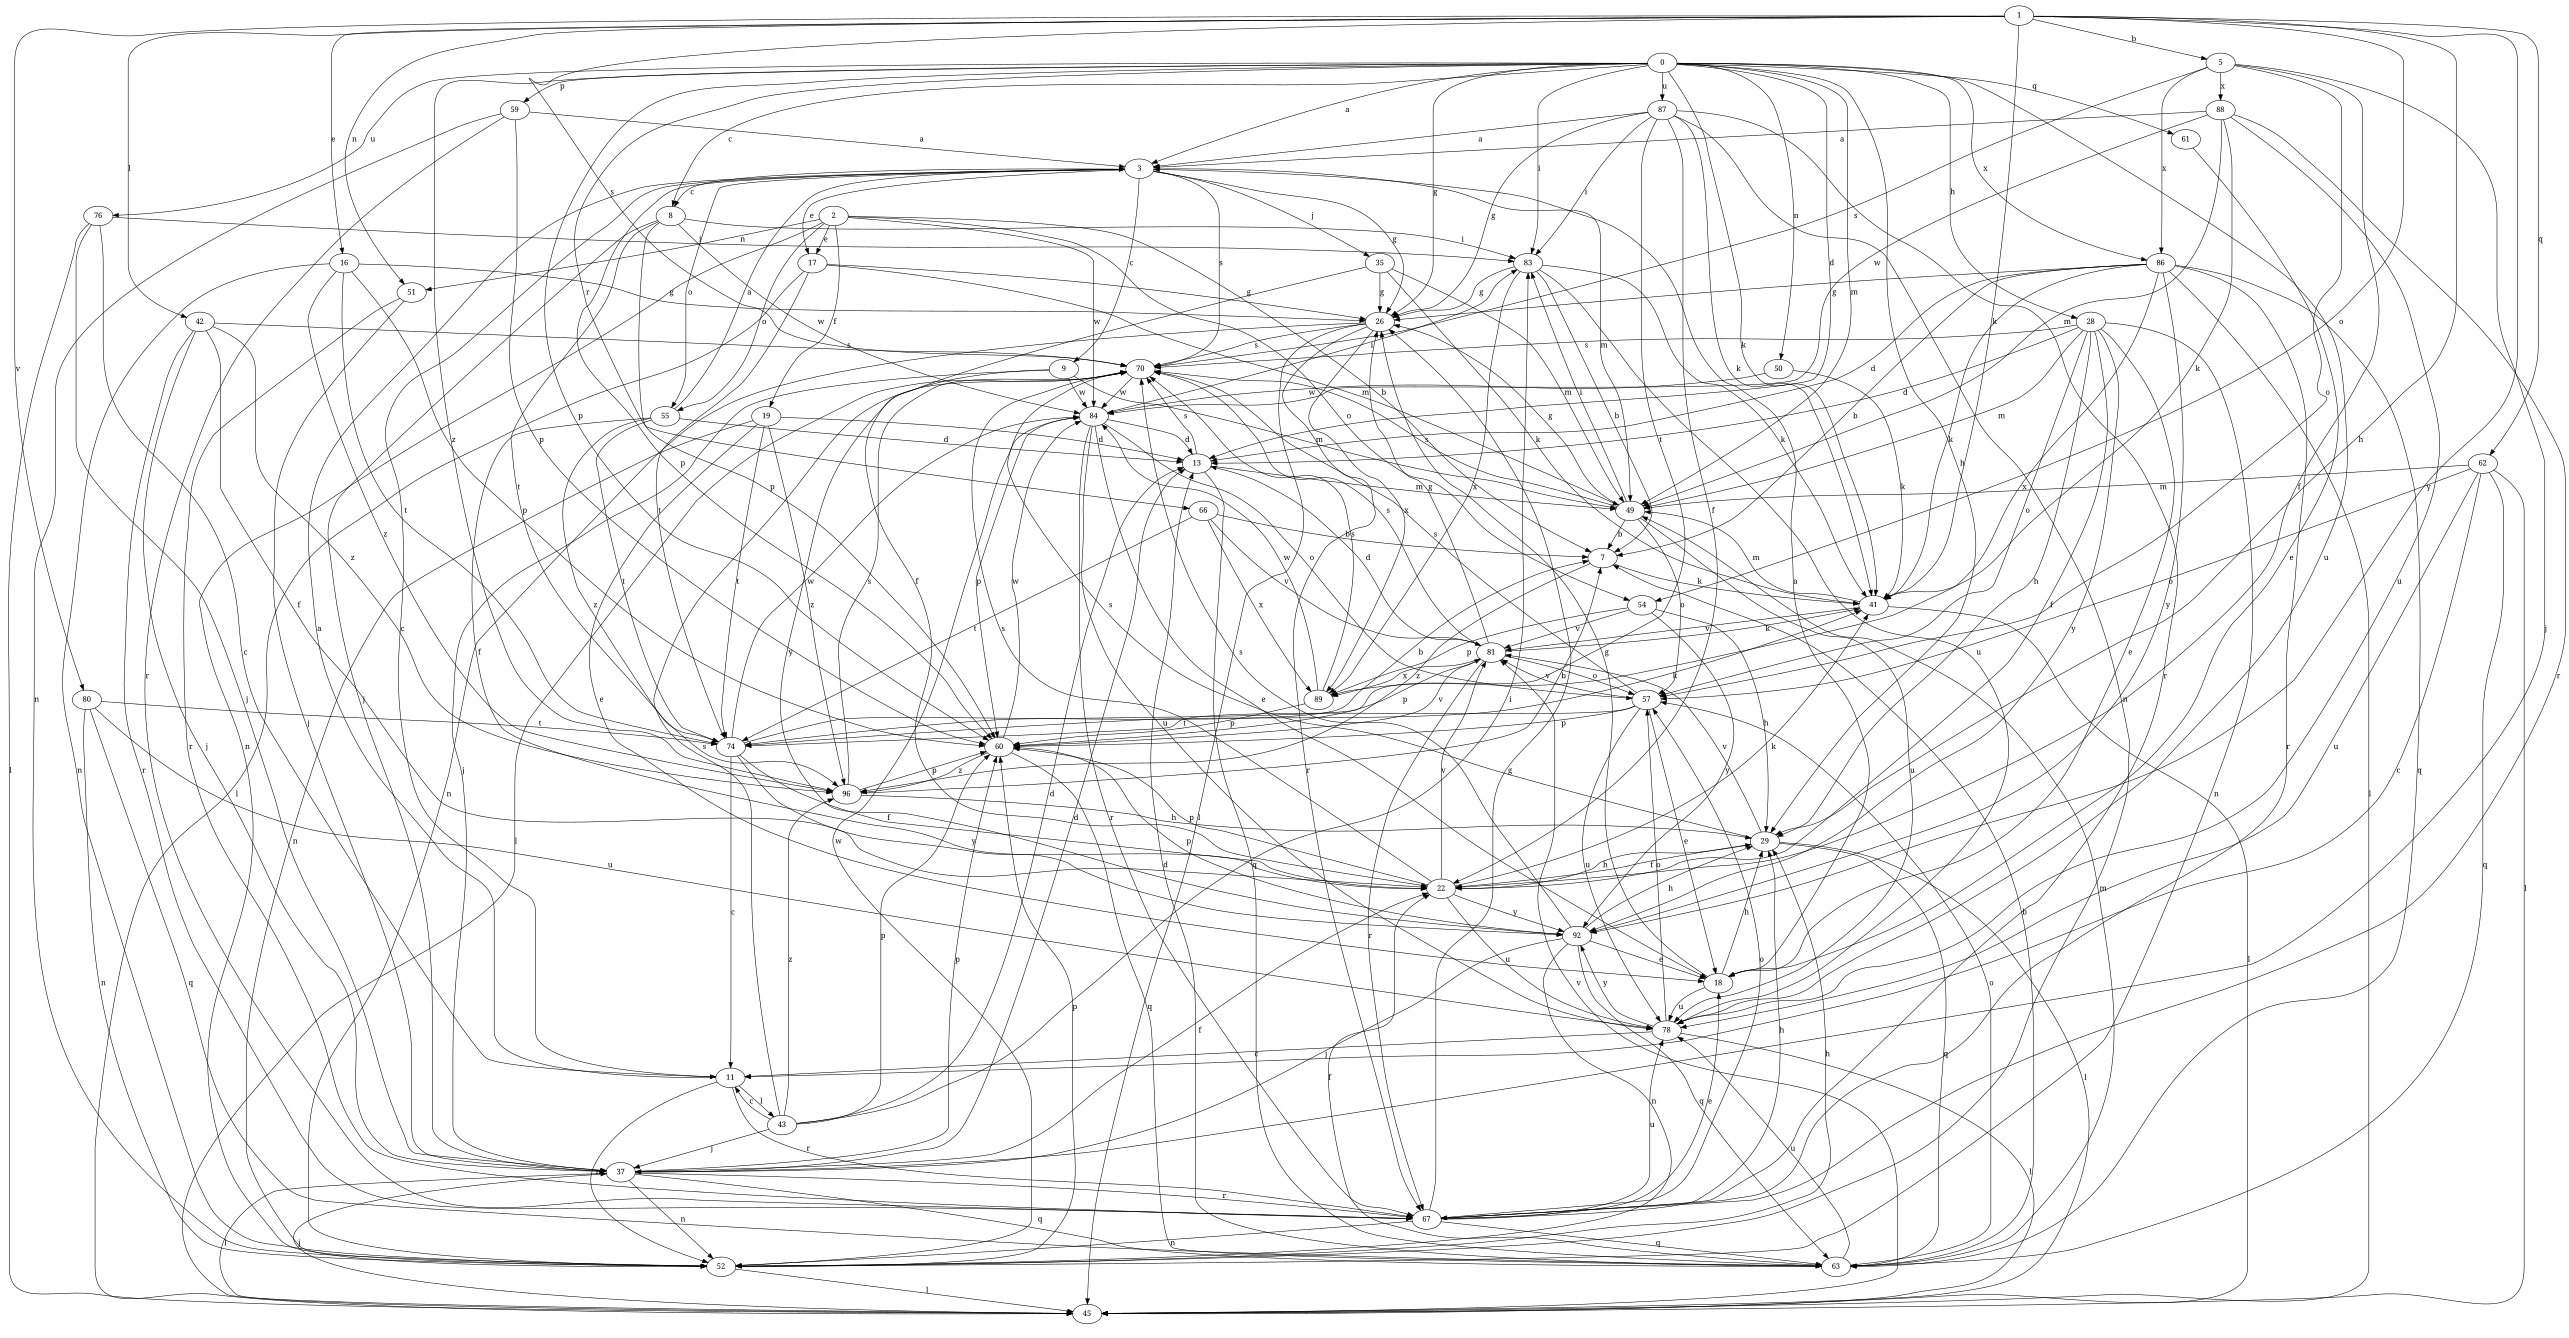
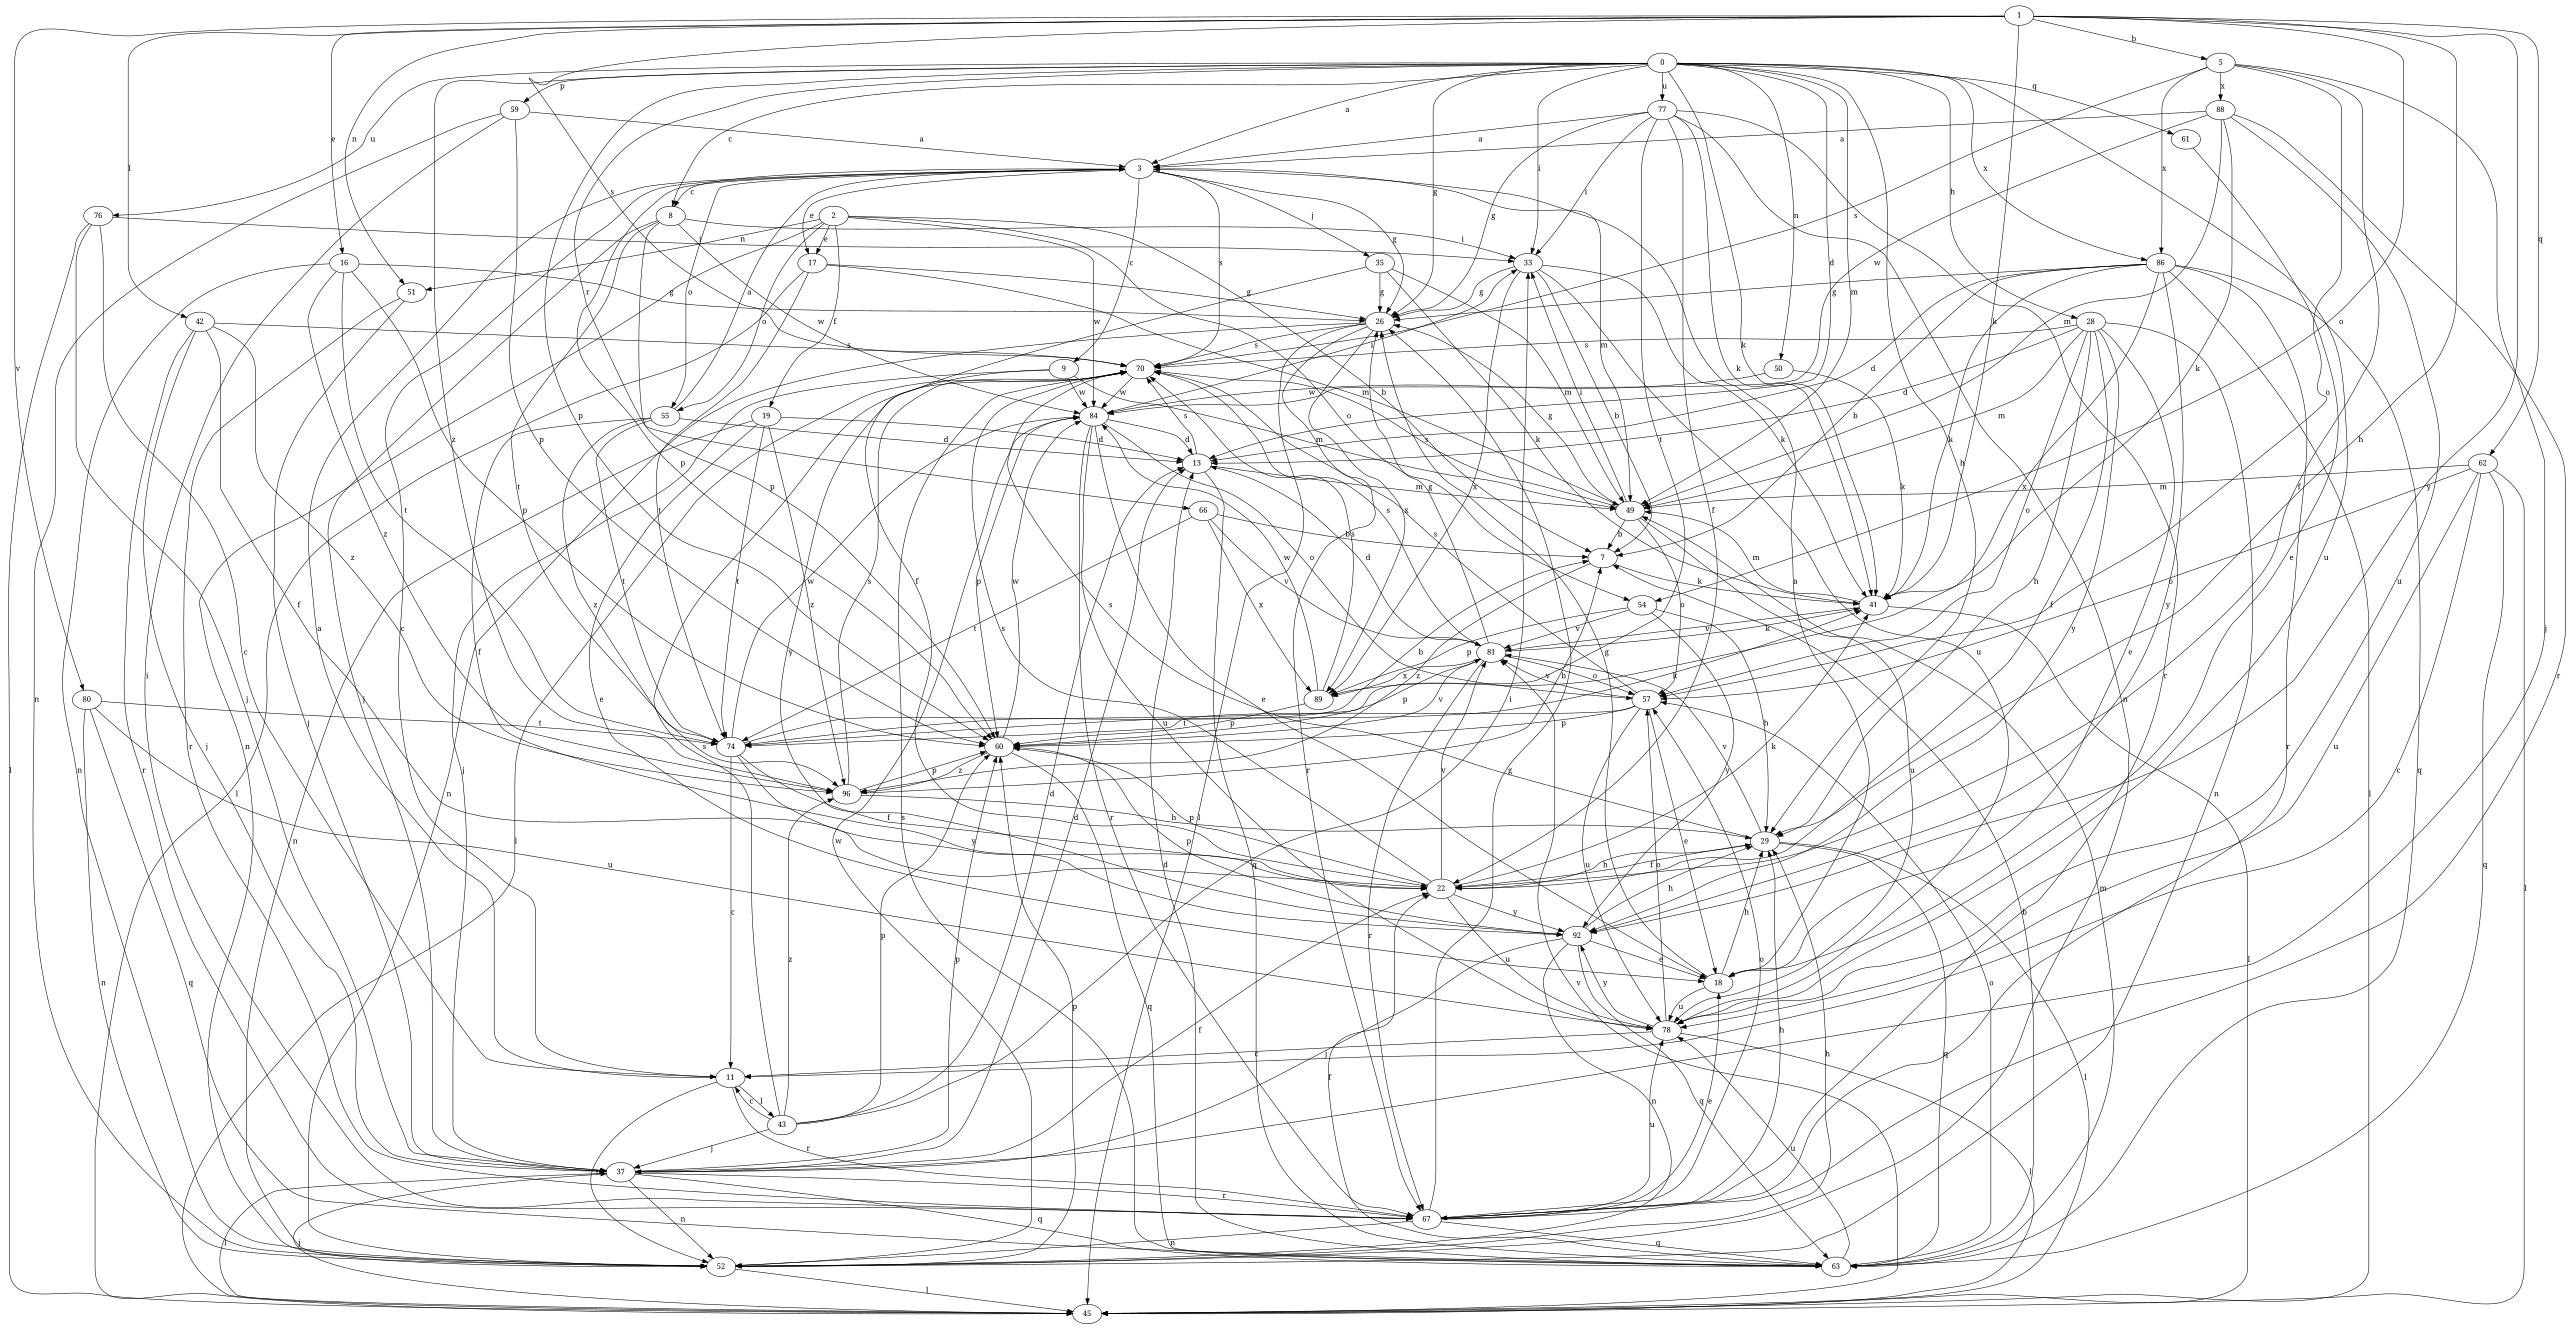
(1662, 110) -> (1662, 110)
(1528, 263) -> (1528, 263)
(147, 676) -> (147, 676)
(1282, 700) -> (1094, 1043)
